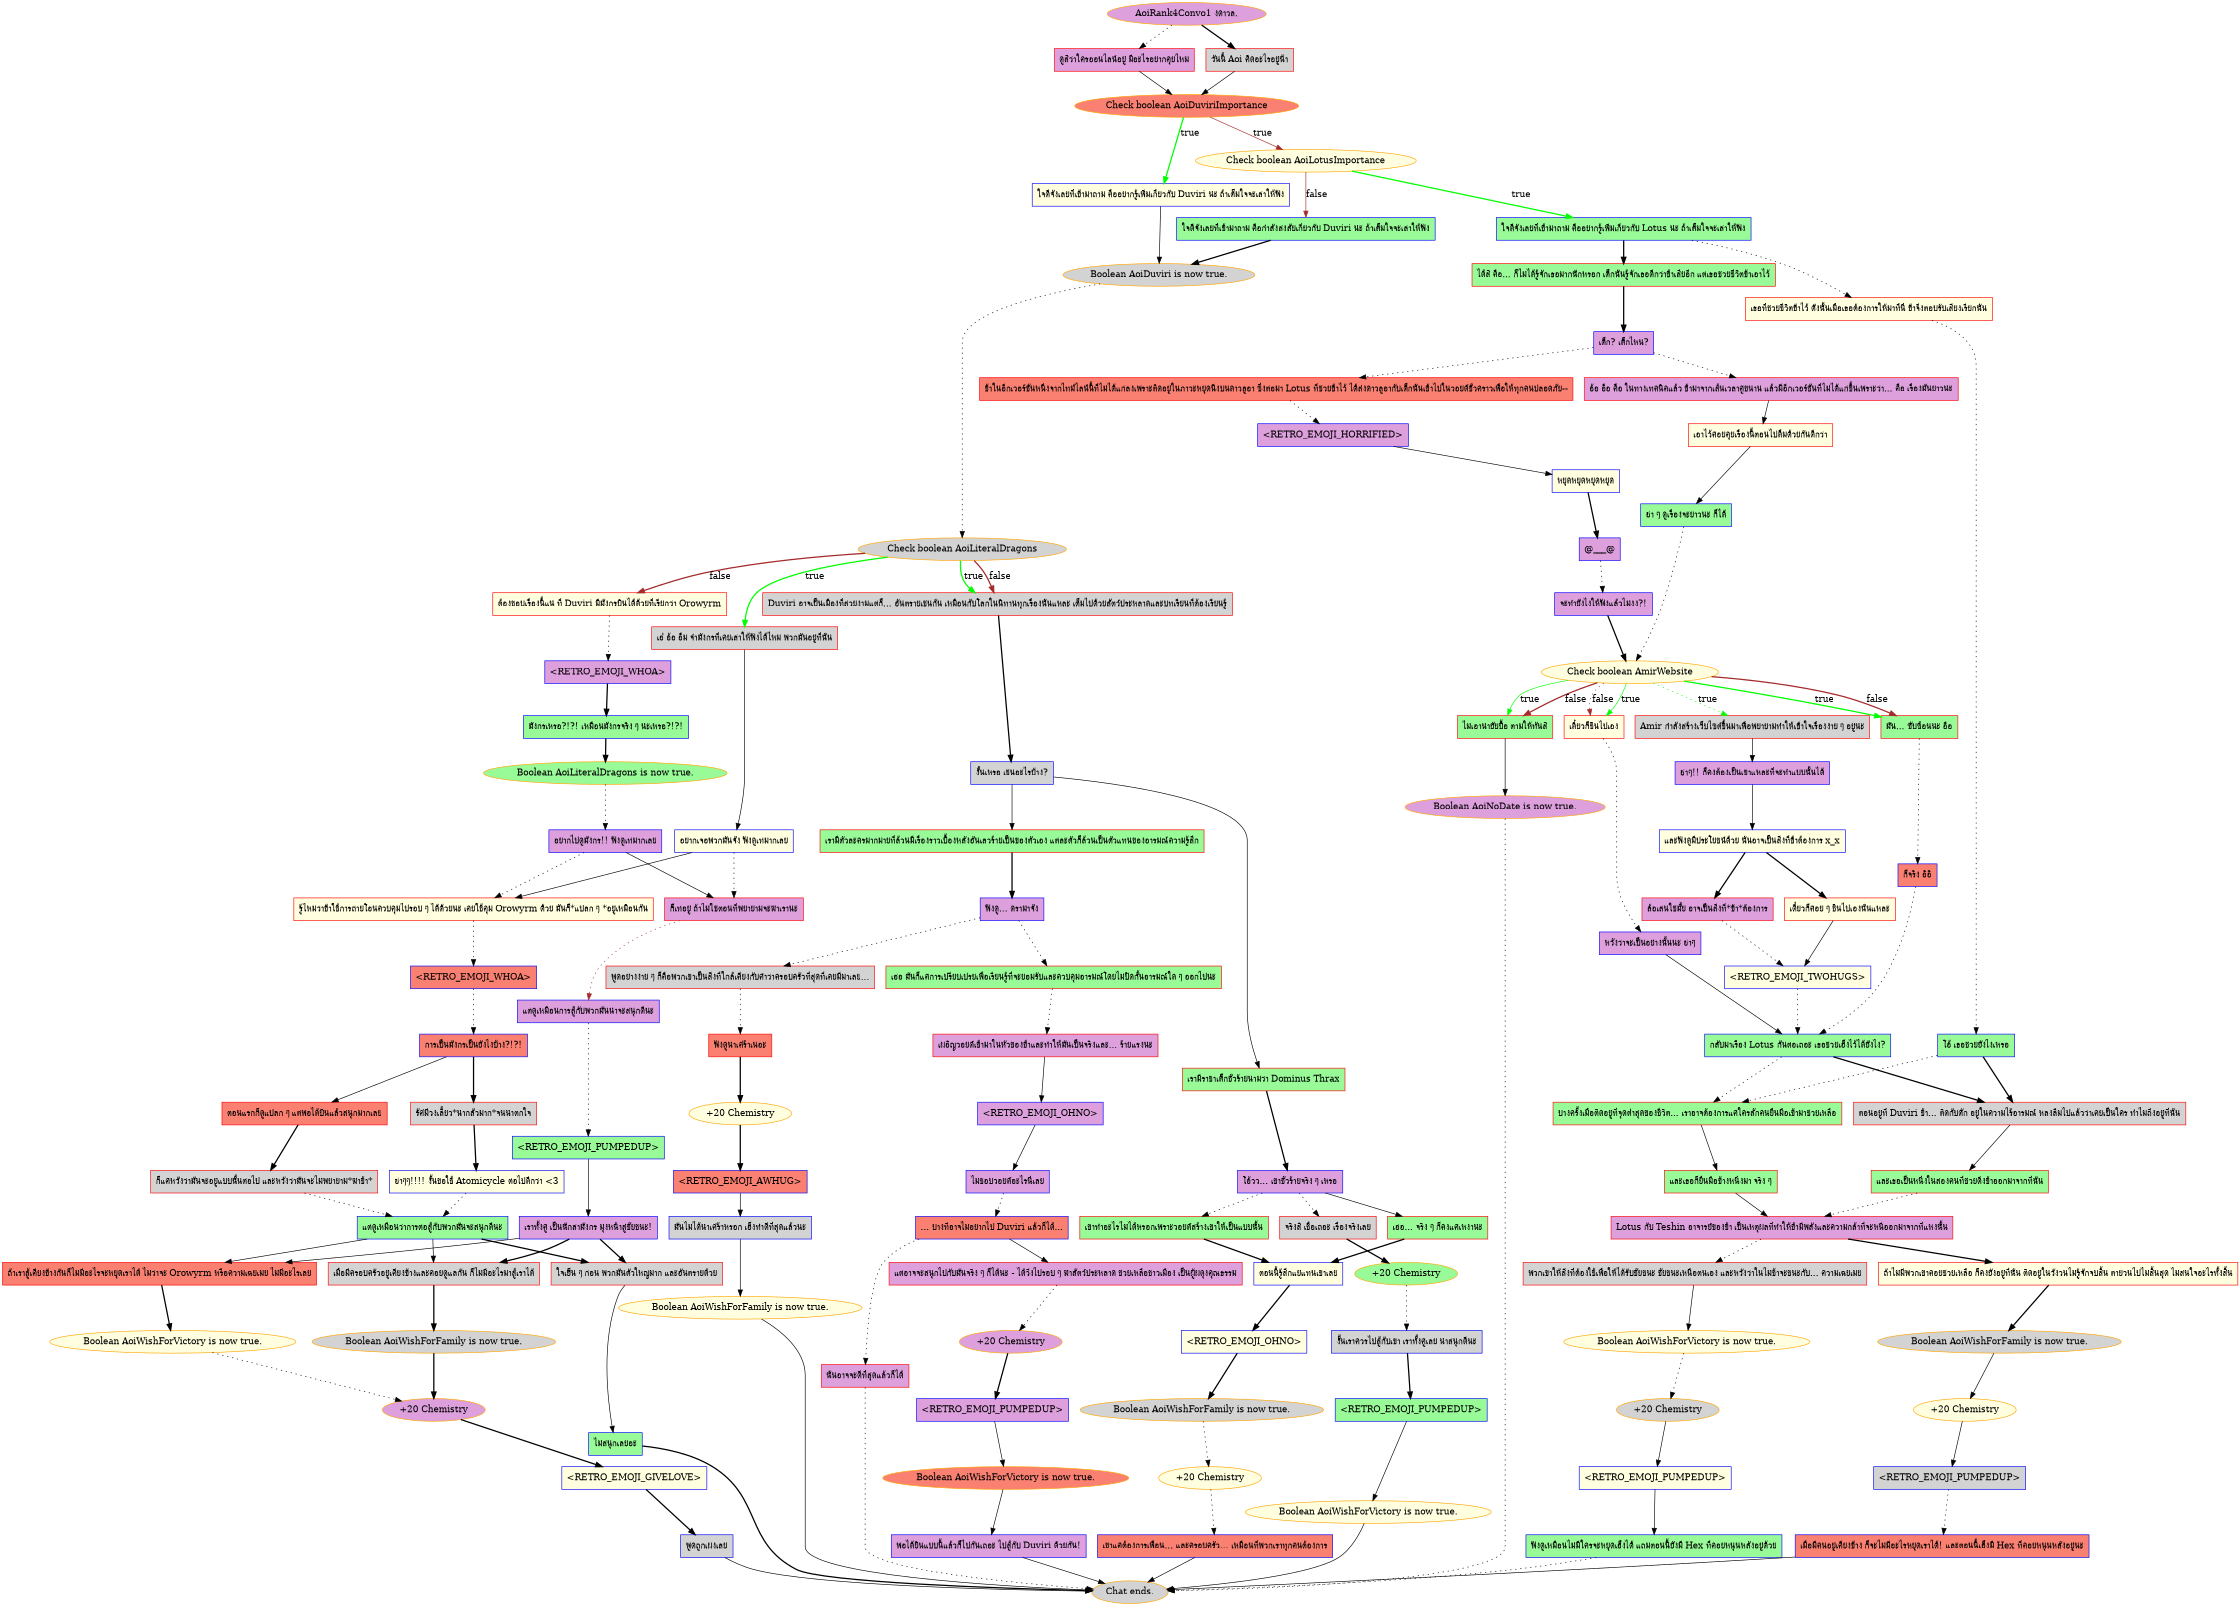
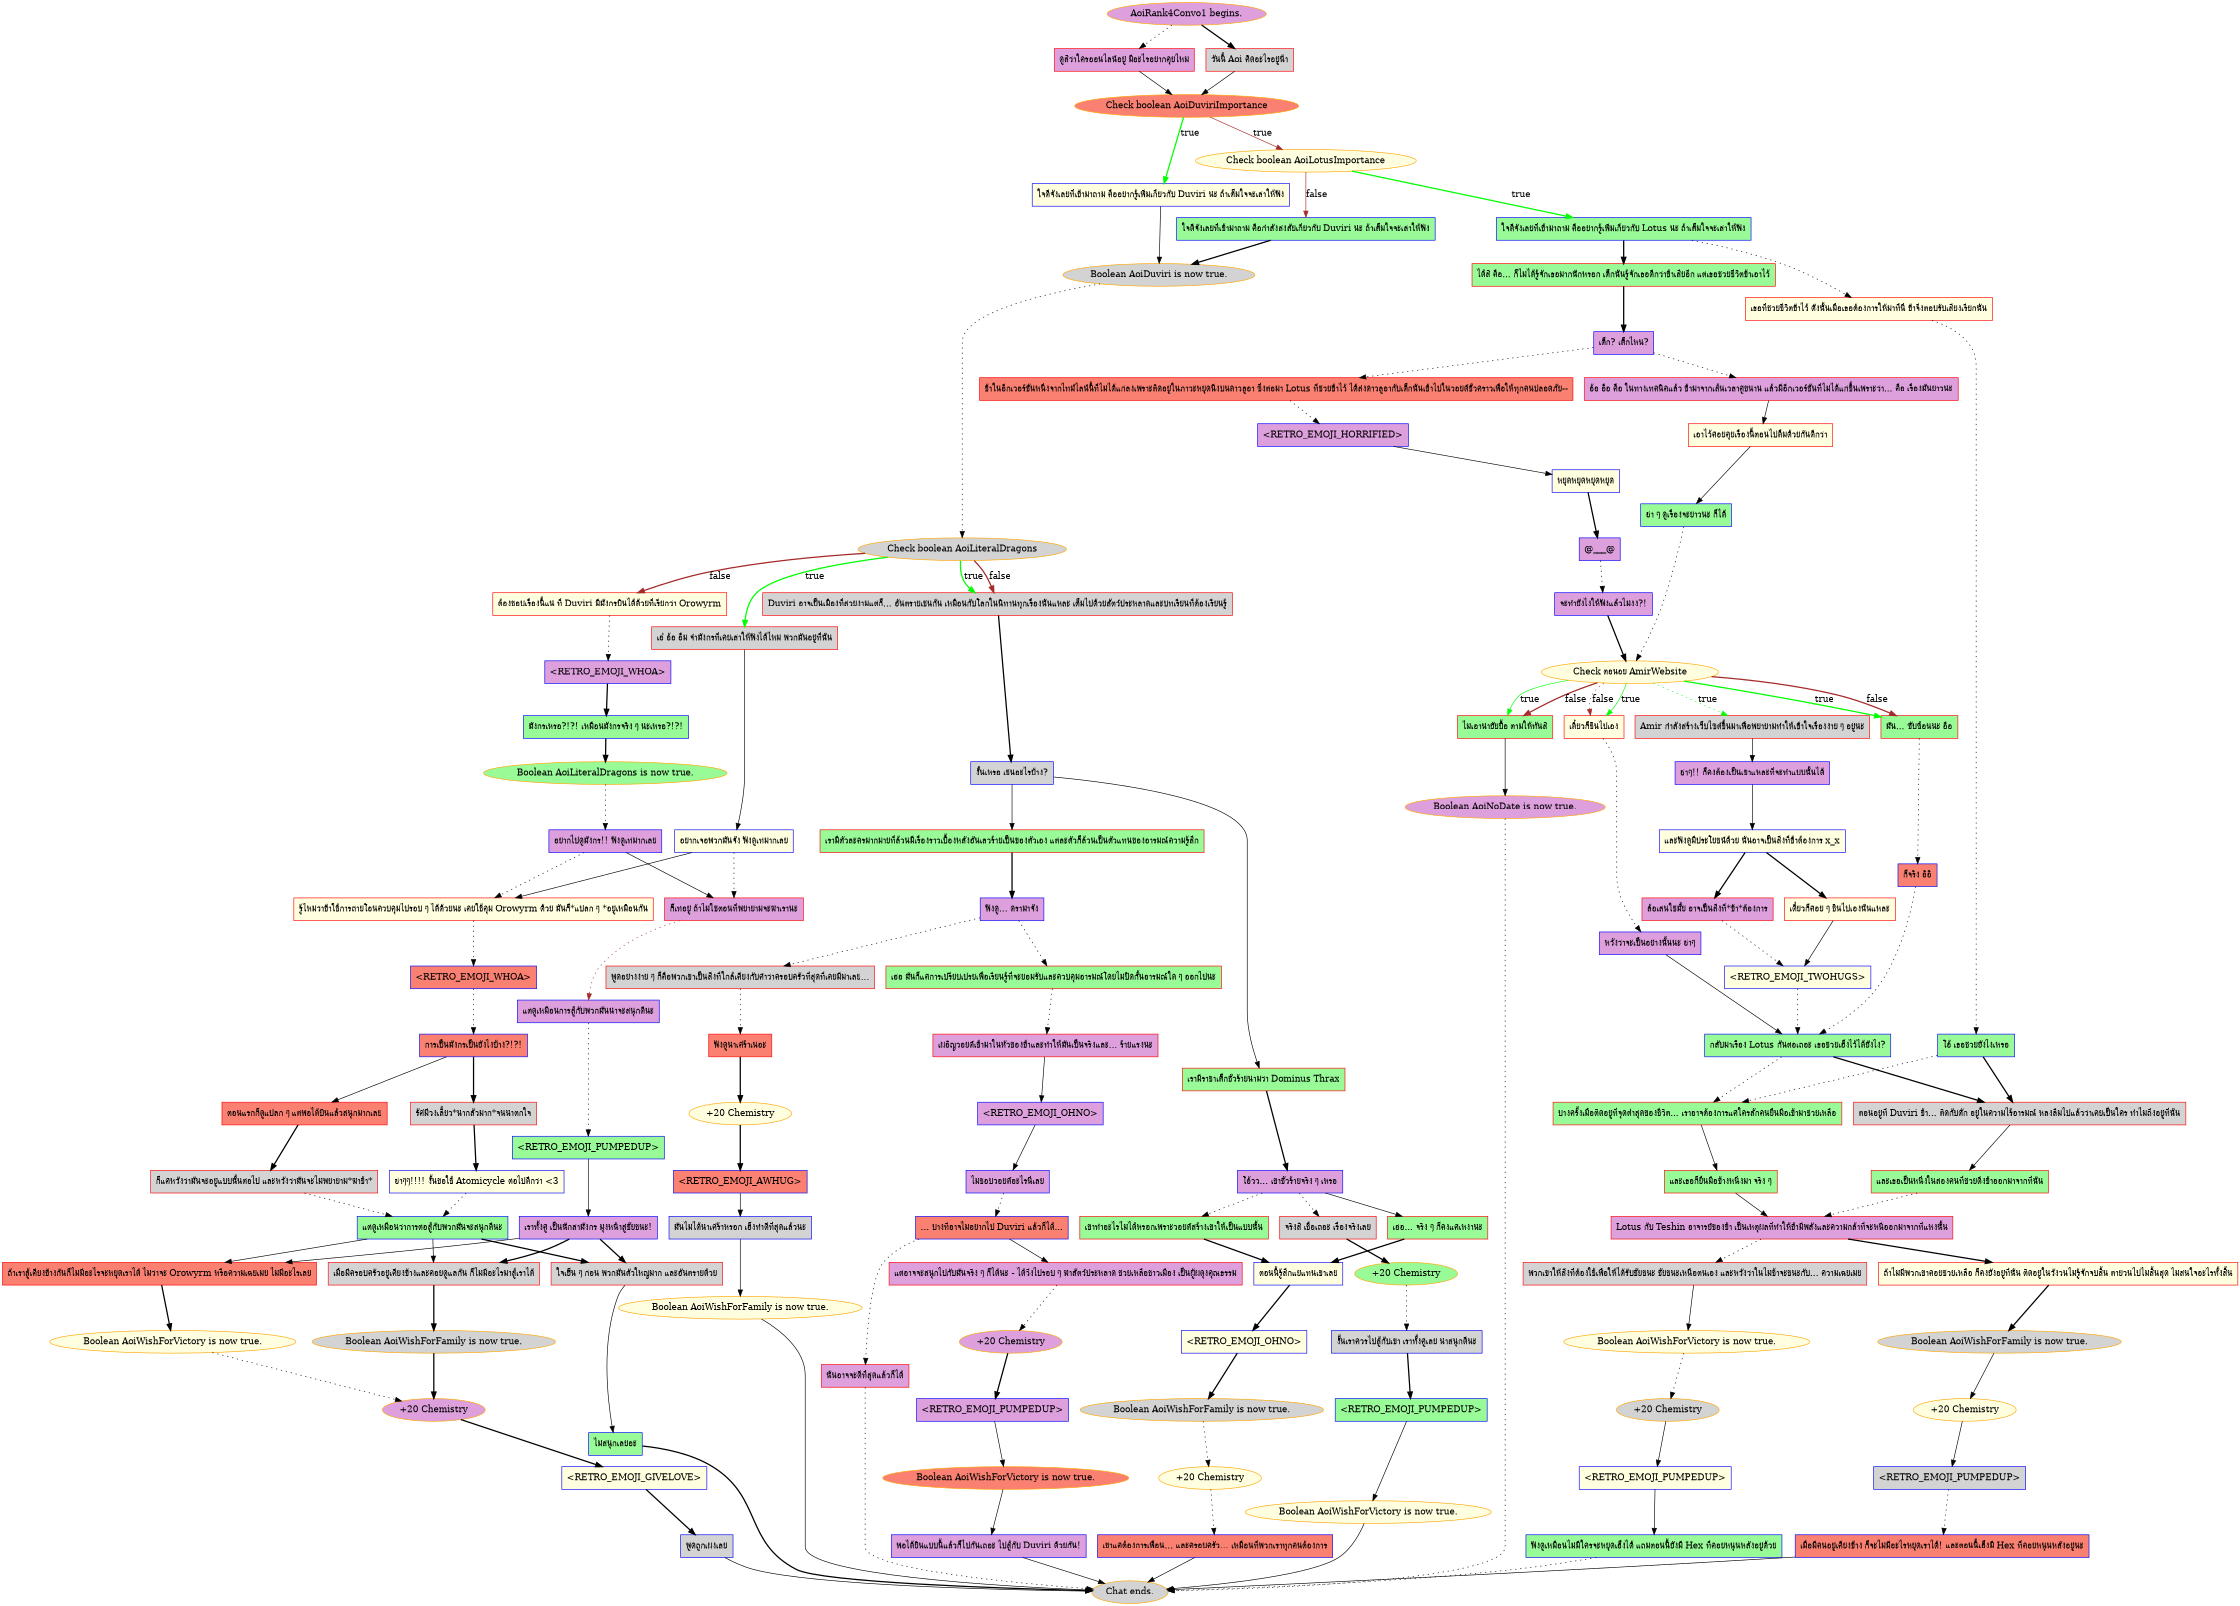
(1187, 14) -> (1187, 14)
(1630, 672) -> (1630, 672)
